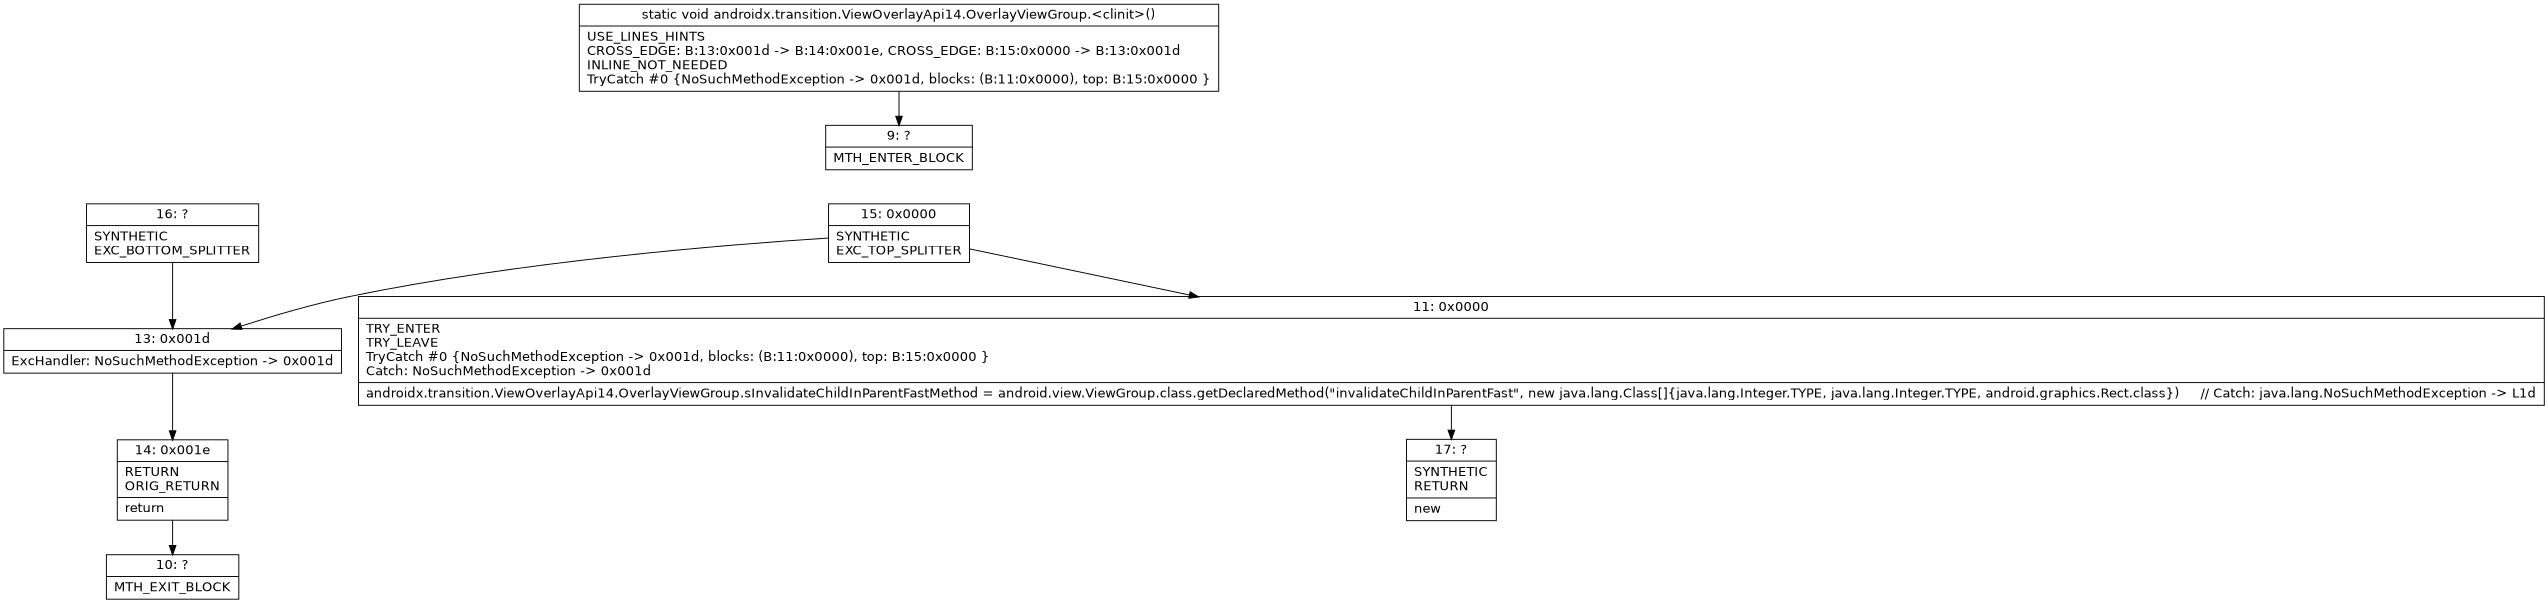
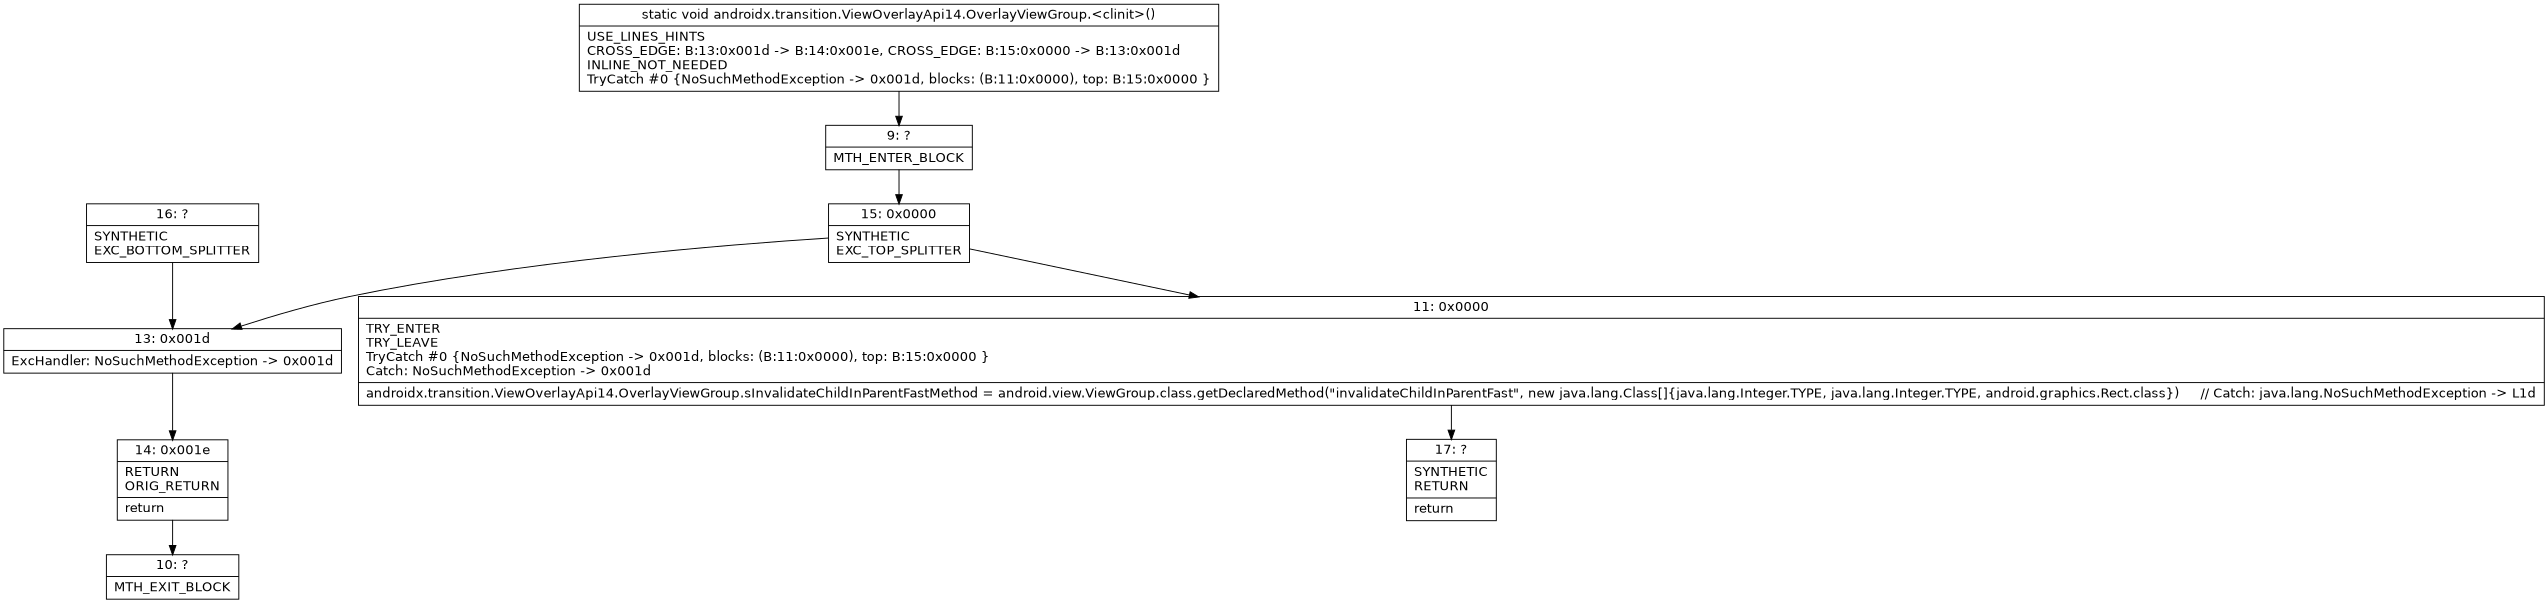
none -> (899, 182)
(1428, 509) -> (1434, 509)
